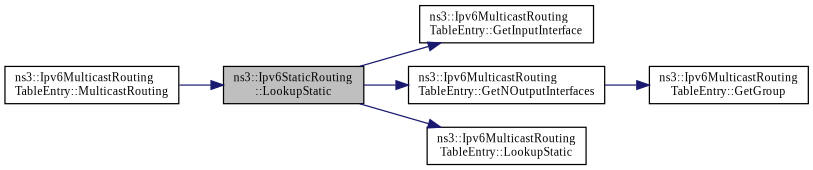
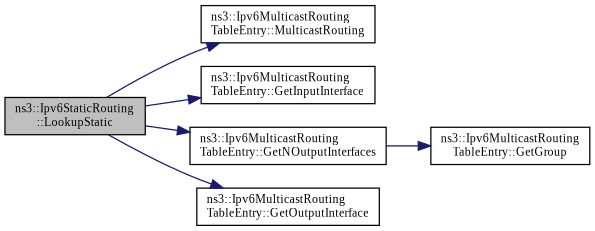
(195, 85) -> (156, 70)
(507, 146) -> (288, 207)
